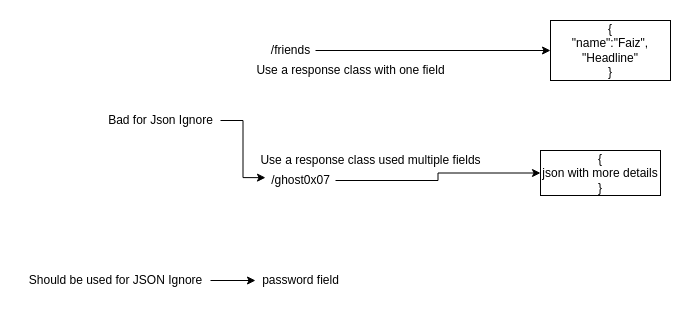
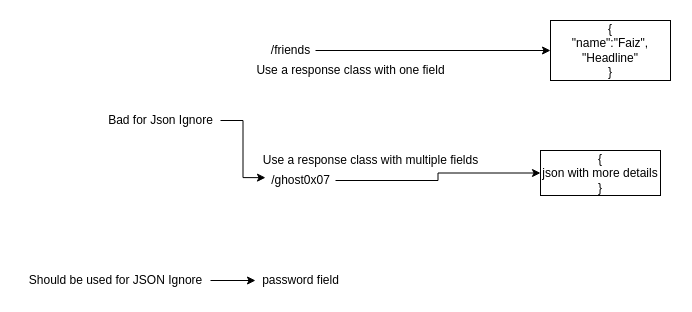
(371, 161) -> (371, 161)
